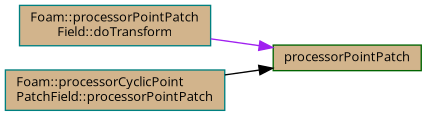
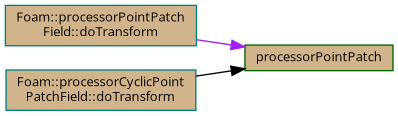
(115, 90) -> (101, 90)
